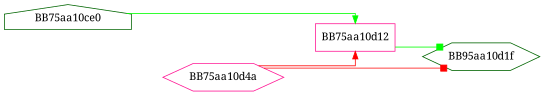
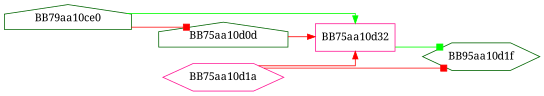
(68, 18) -> (68, 18)
none -> (223, 36)
(355, 37) -> (355, 37)
(223, 77) -> (223, 77)
